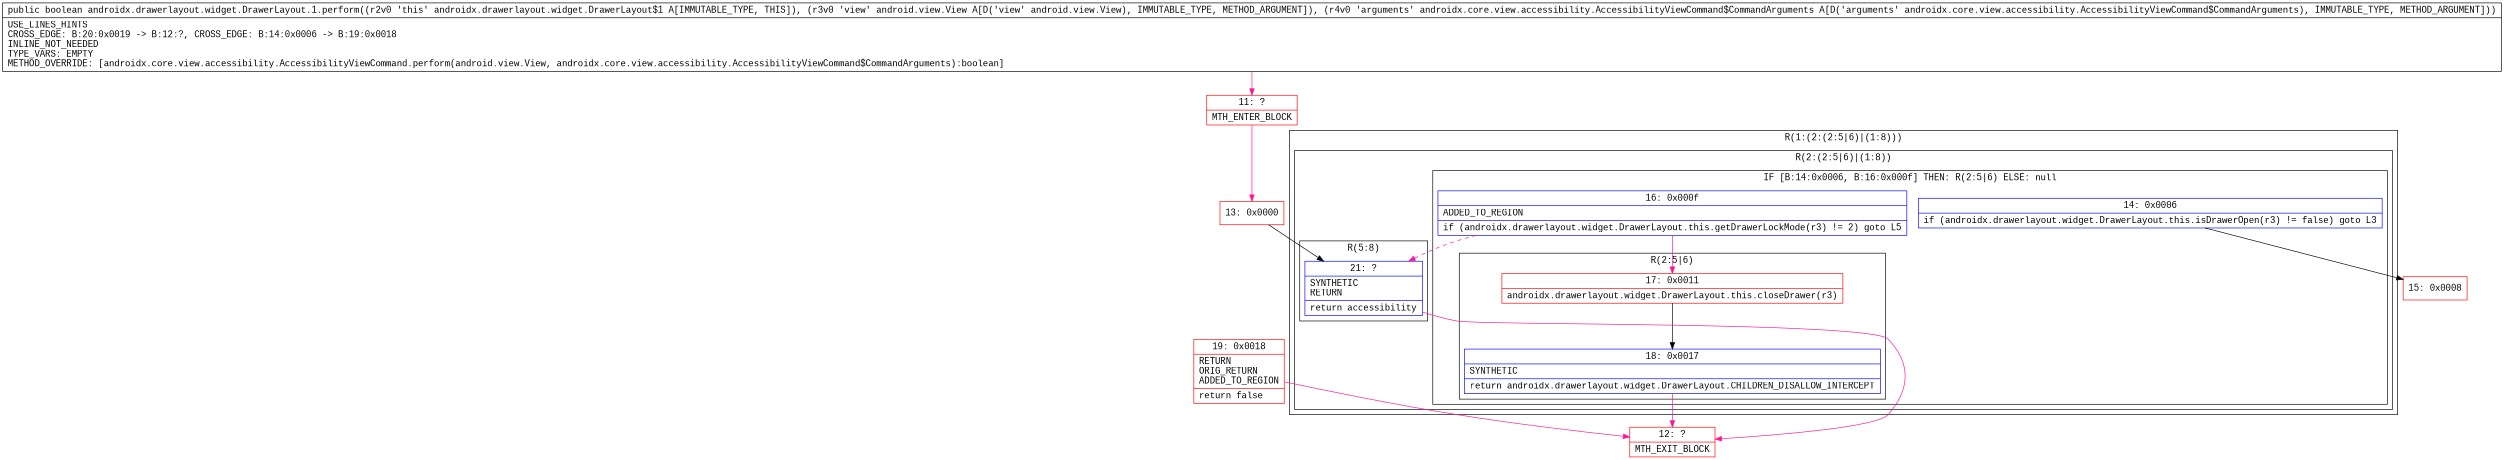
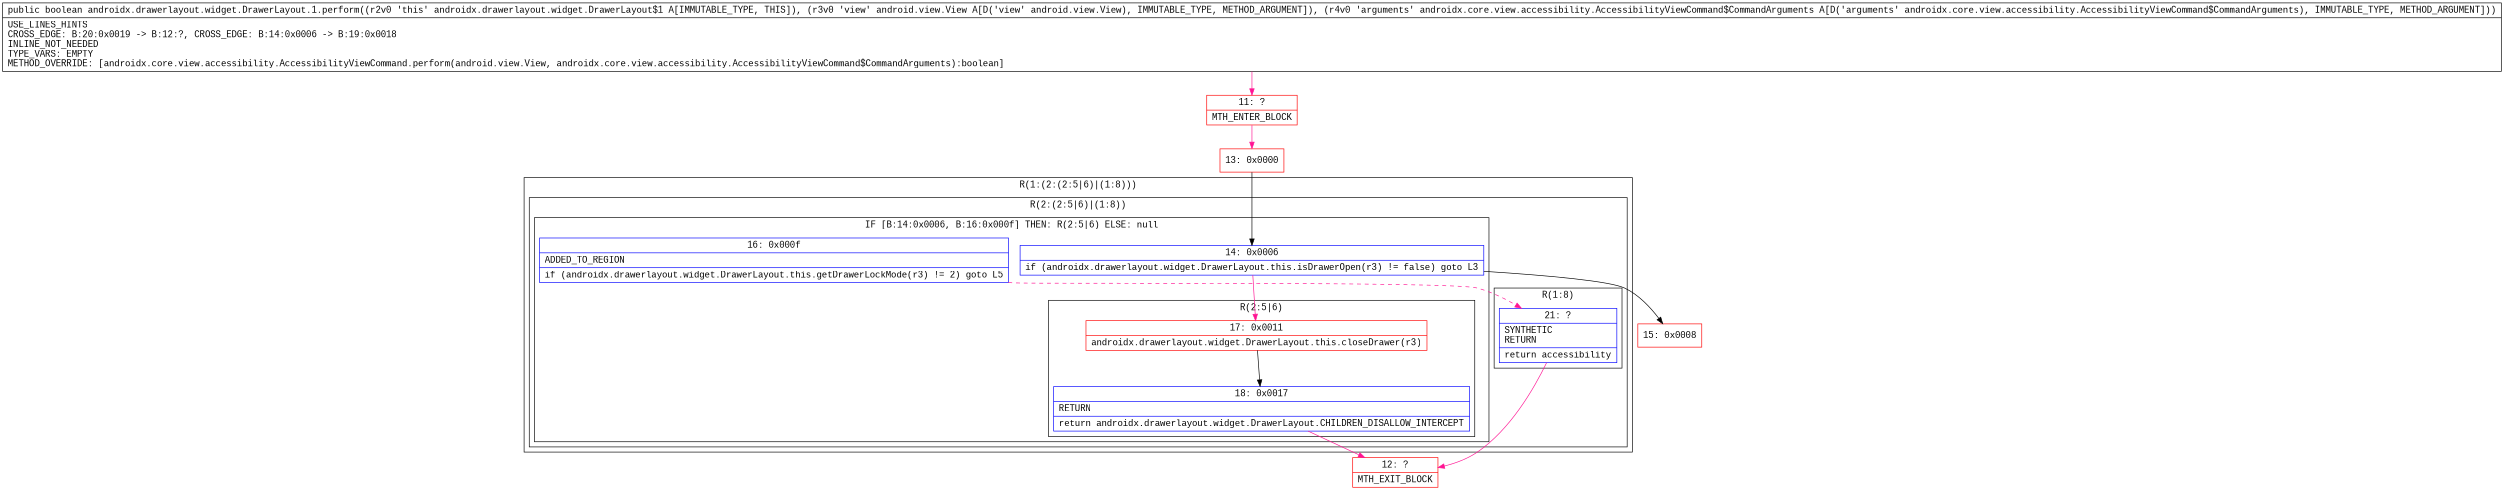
(1285, 235) -> (1252, 206)
(1364, 248) -> (1558, 295)
(1672, 249) -> (1254, 295)
(1239, 371) -> none
(1494, 371) -> (1075, 408)
